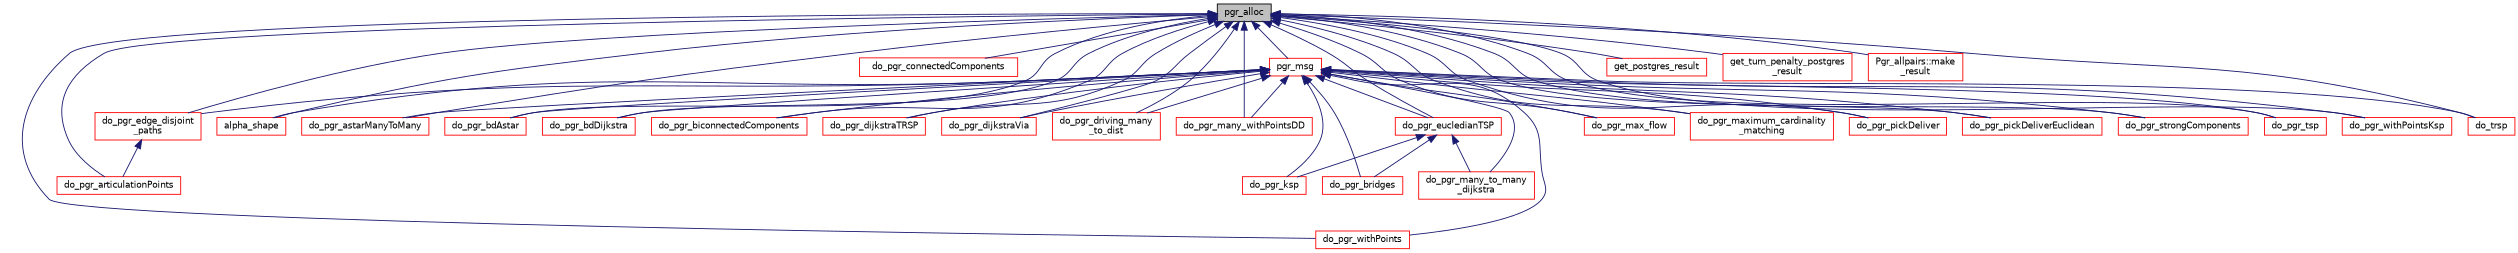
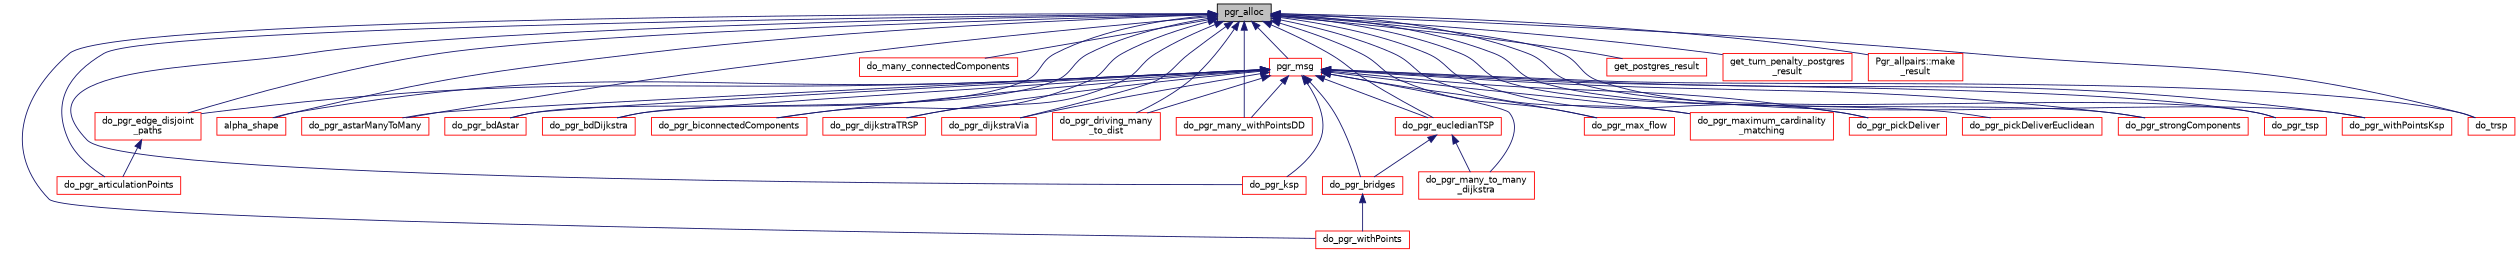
(939, 67) -> (939, 67)
(1760, 96) -> none
(1534, 124) -> (1363, 217)
(1360, 156) -> (79, 127)
